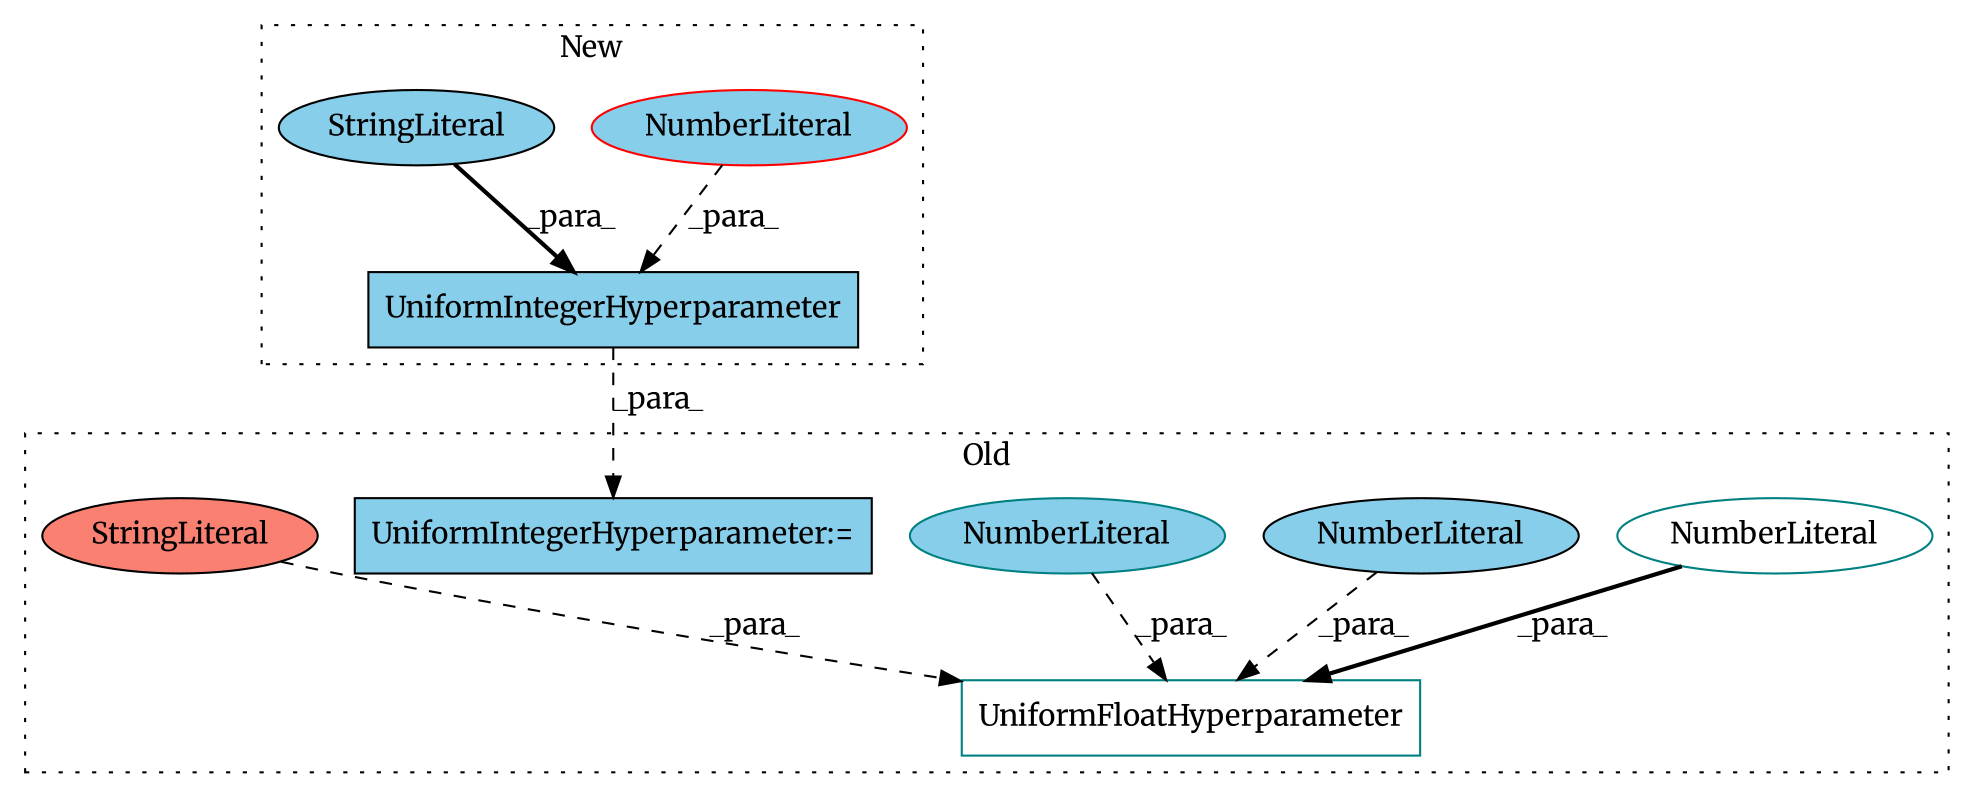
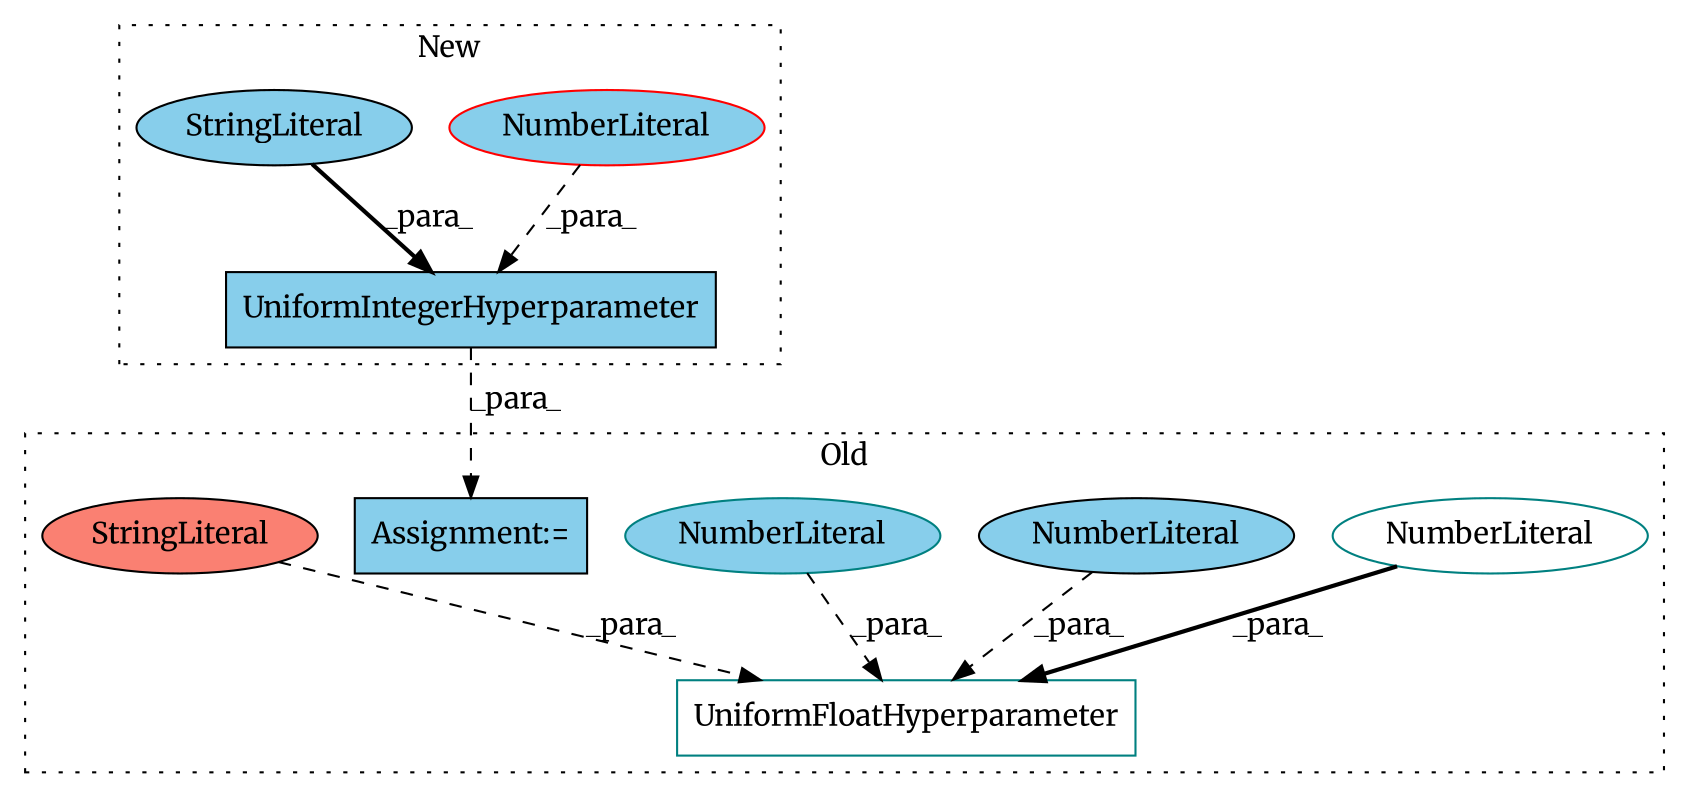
(613, 536) -> (471, 536)
